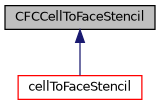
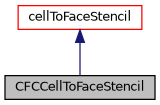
(80, 59) -> (80, 59)
